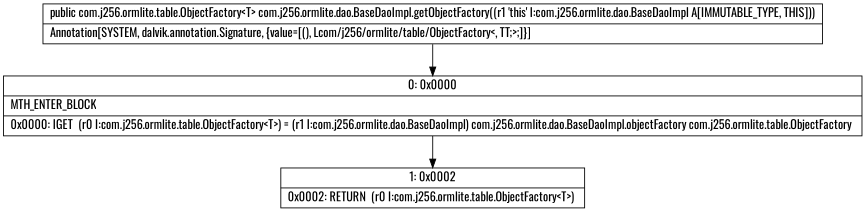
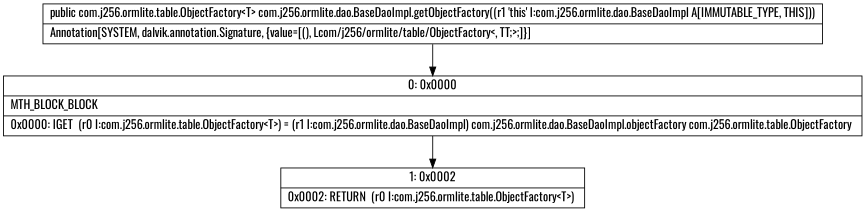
(54, 105) -> (54, 105)
